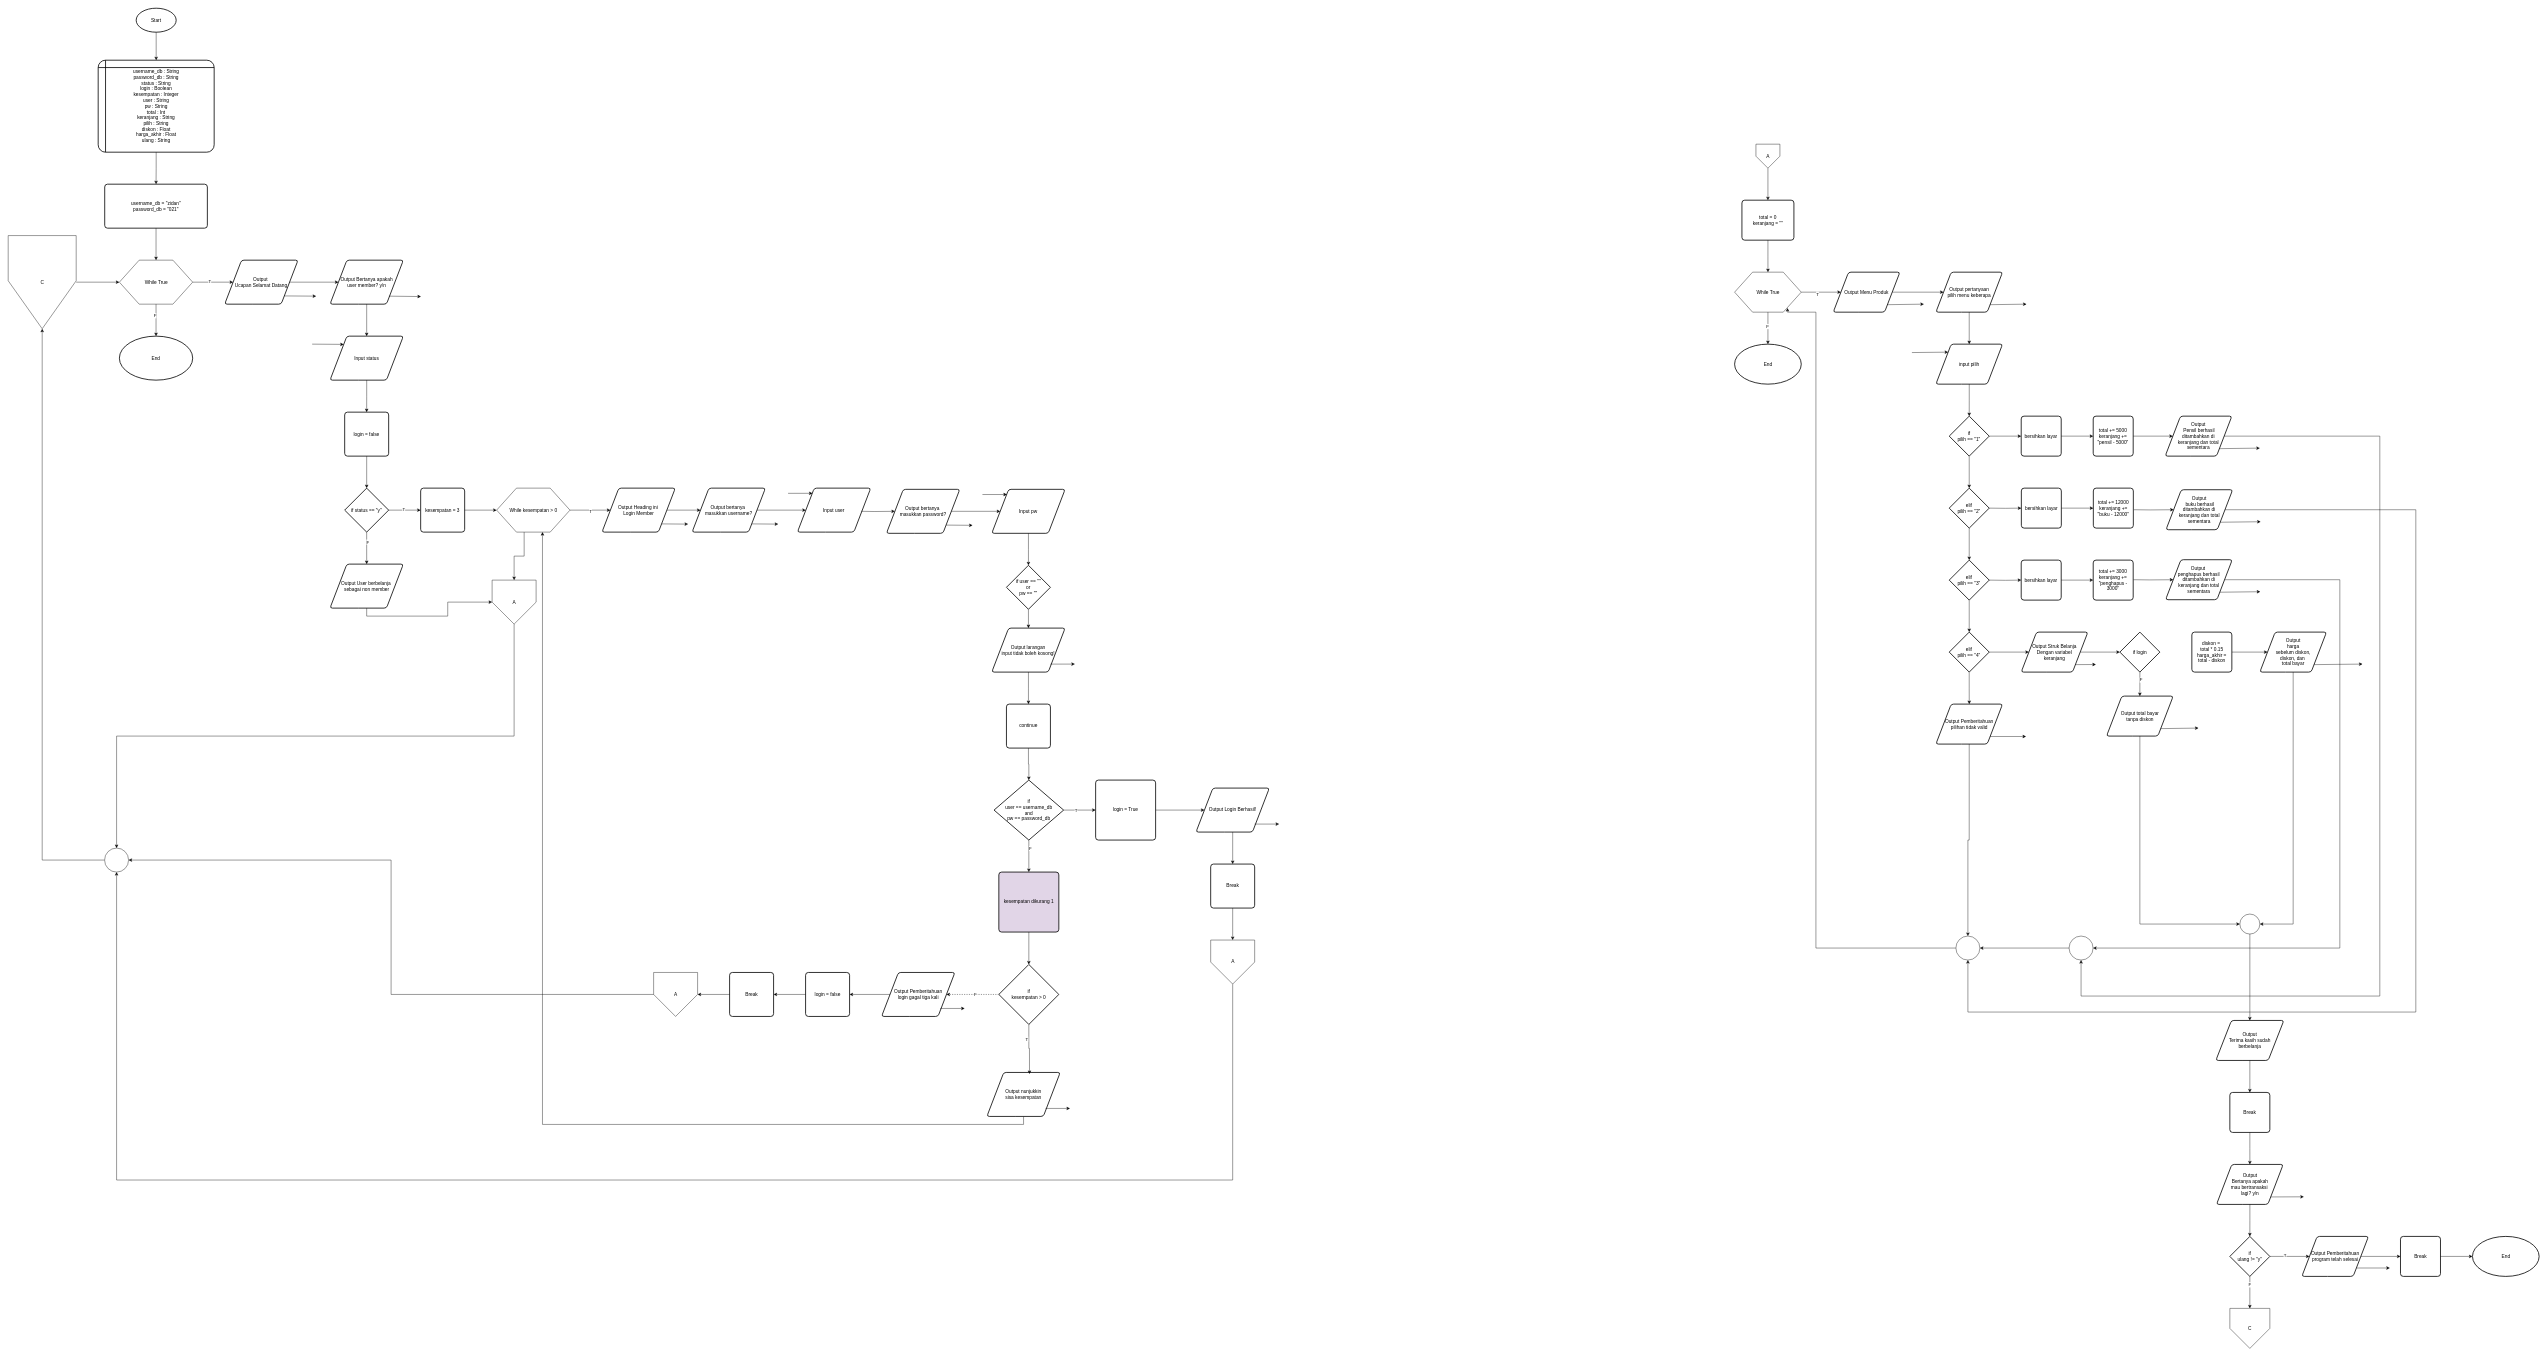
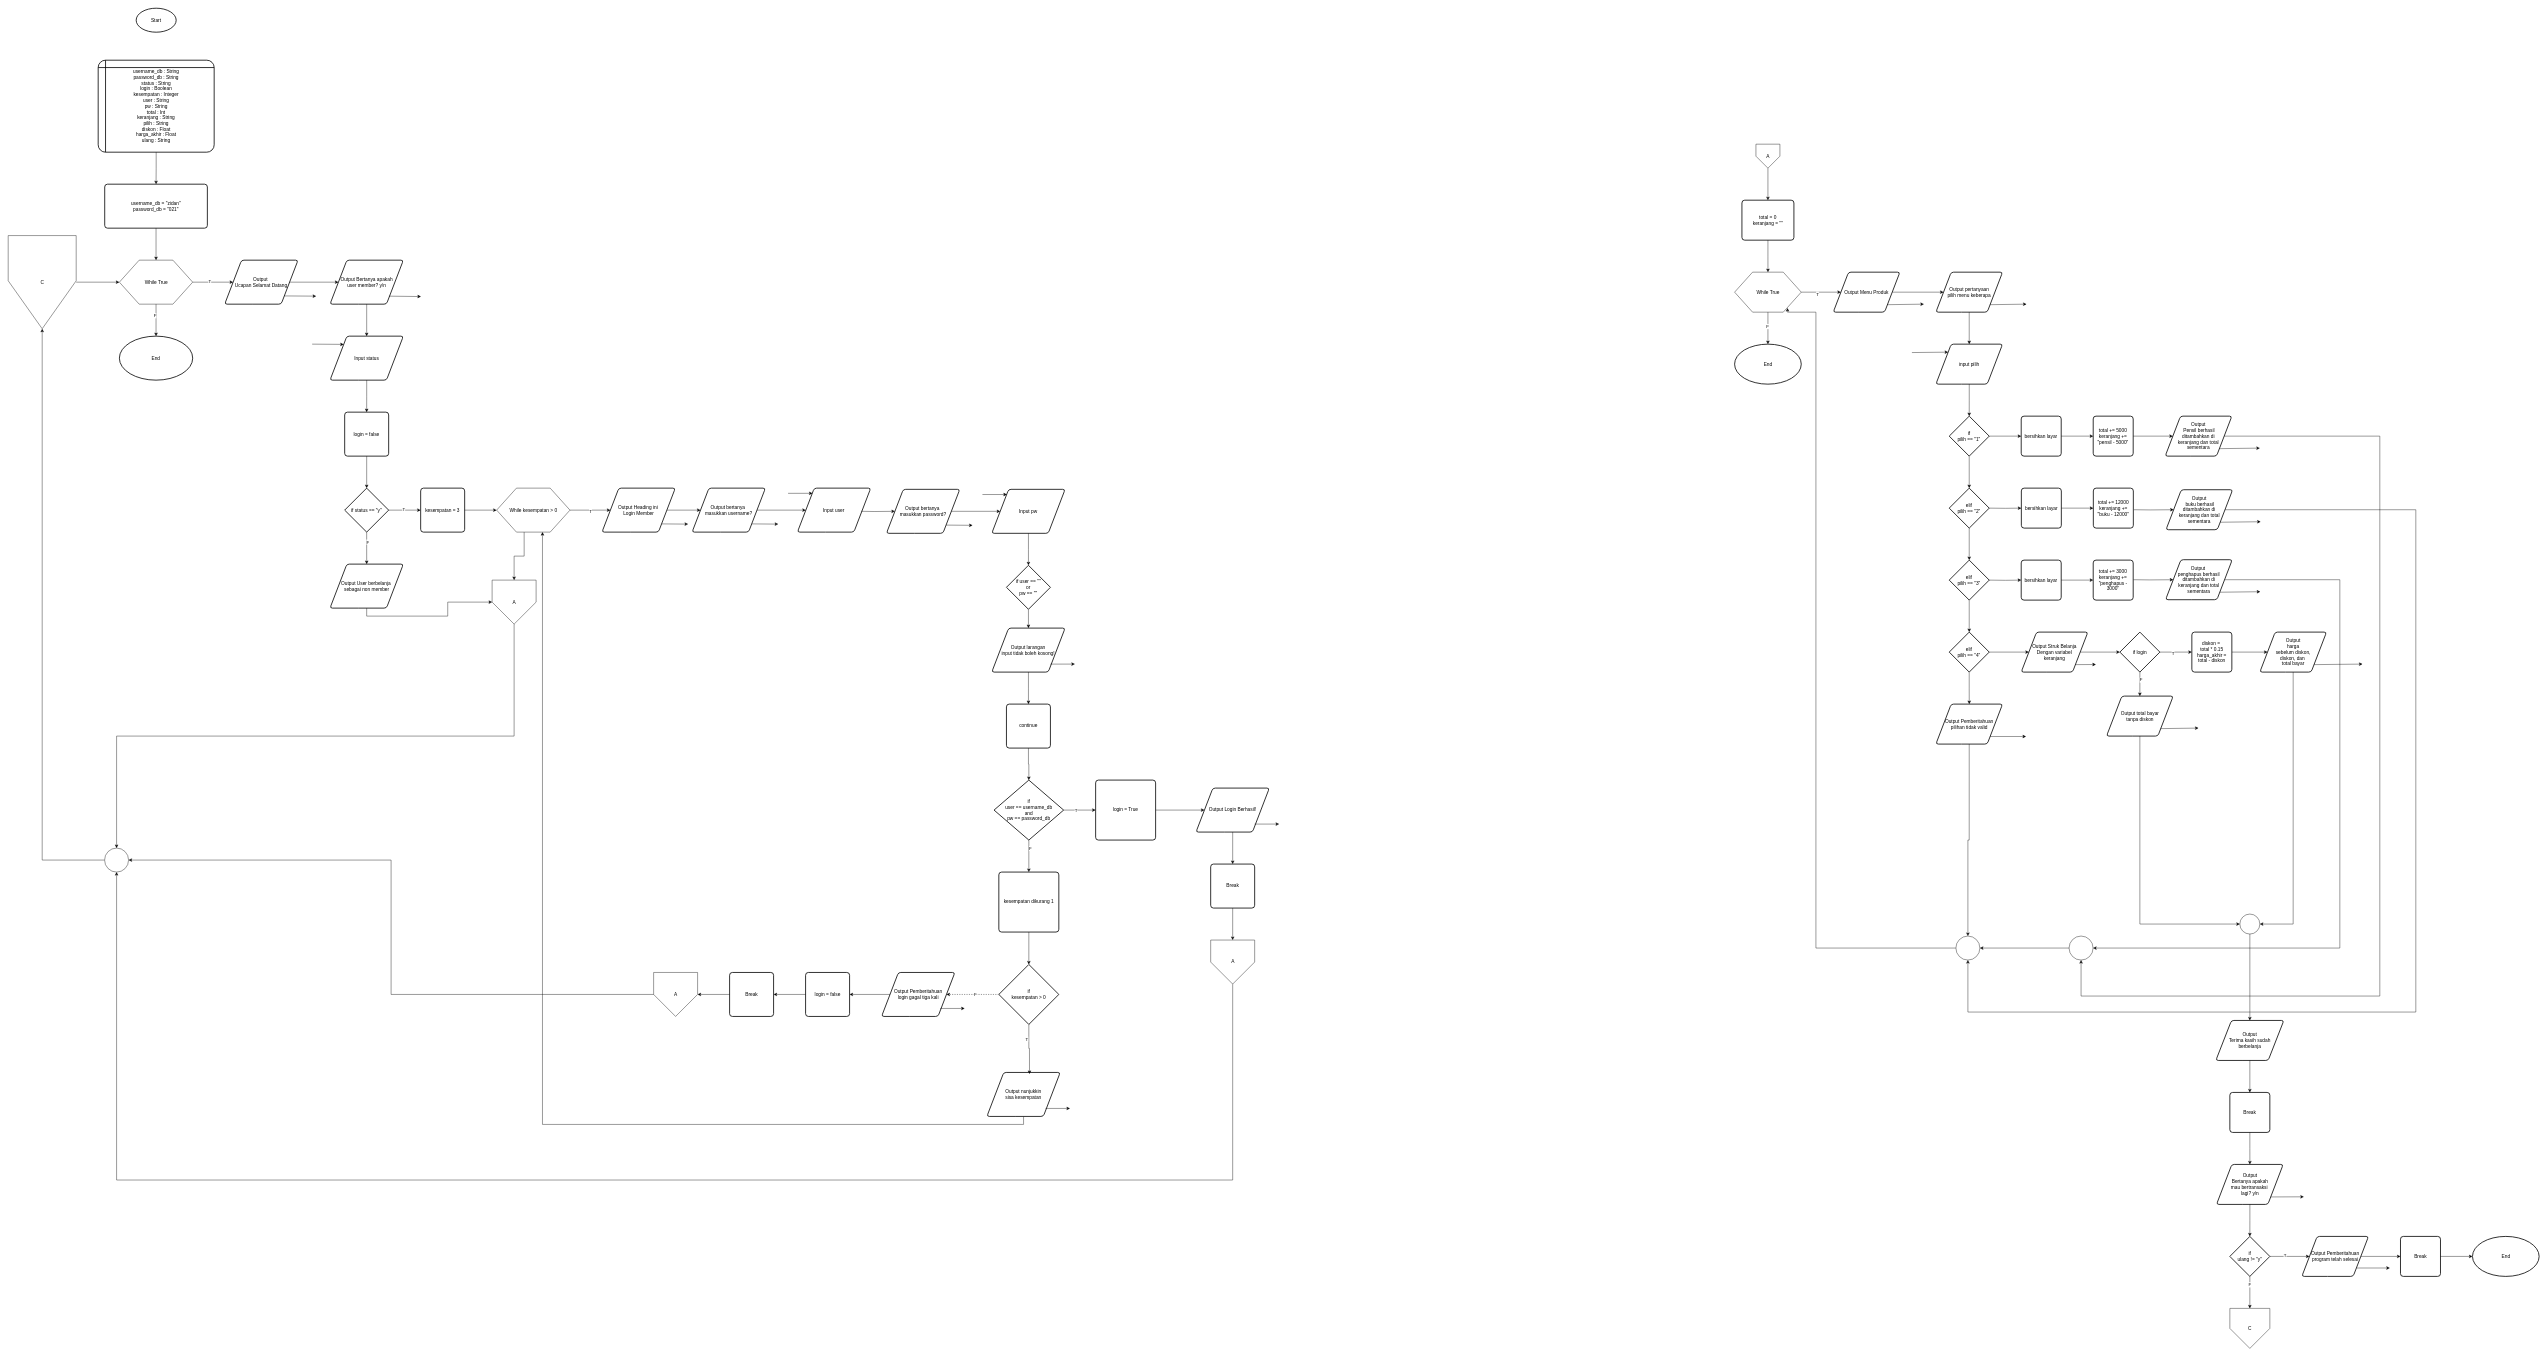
(156, 56) -> none
none -> (2173, 652)
(1029, 902) -> (1029, 902)
